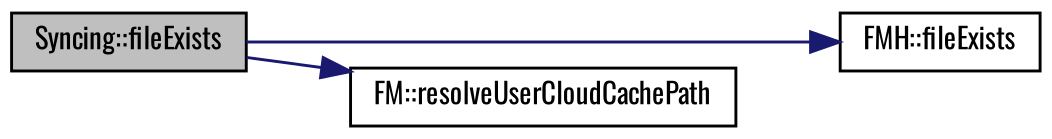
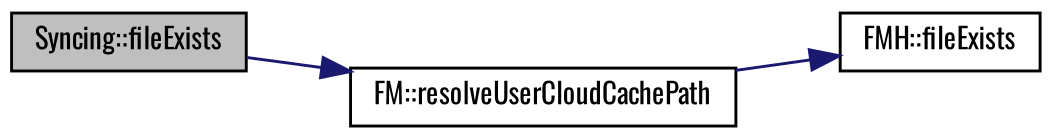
(528, 42) -> (773, 65)
